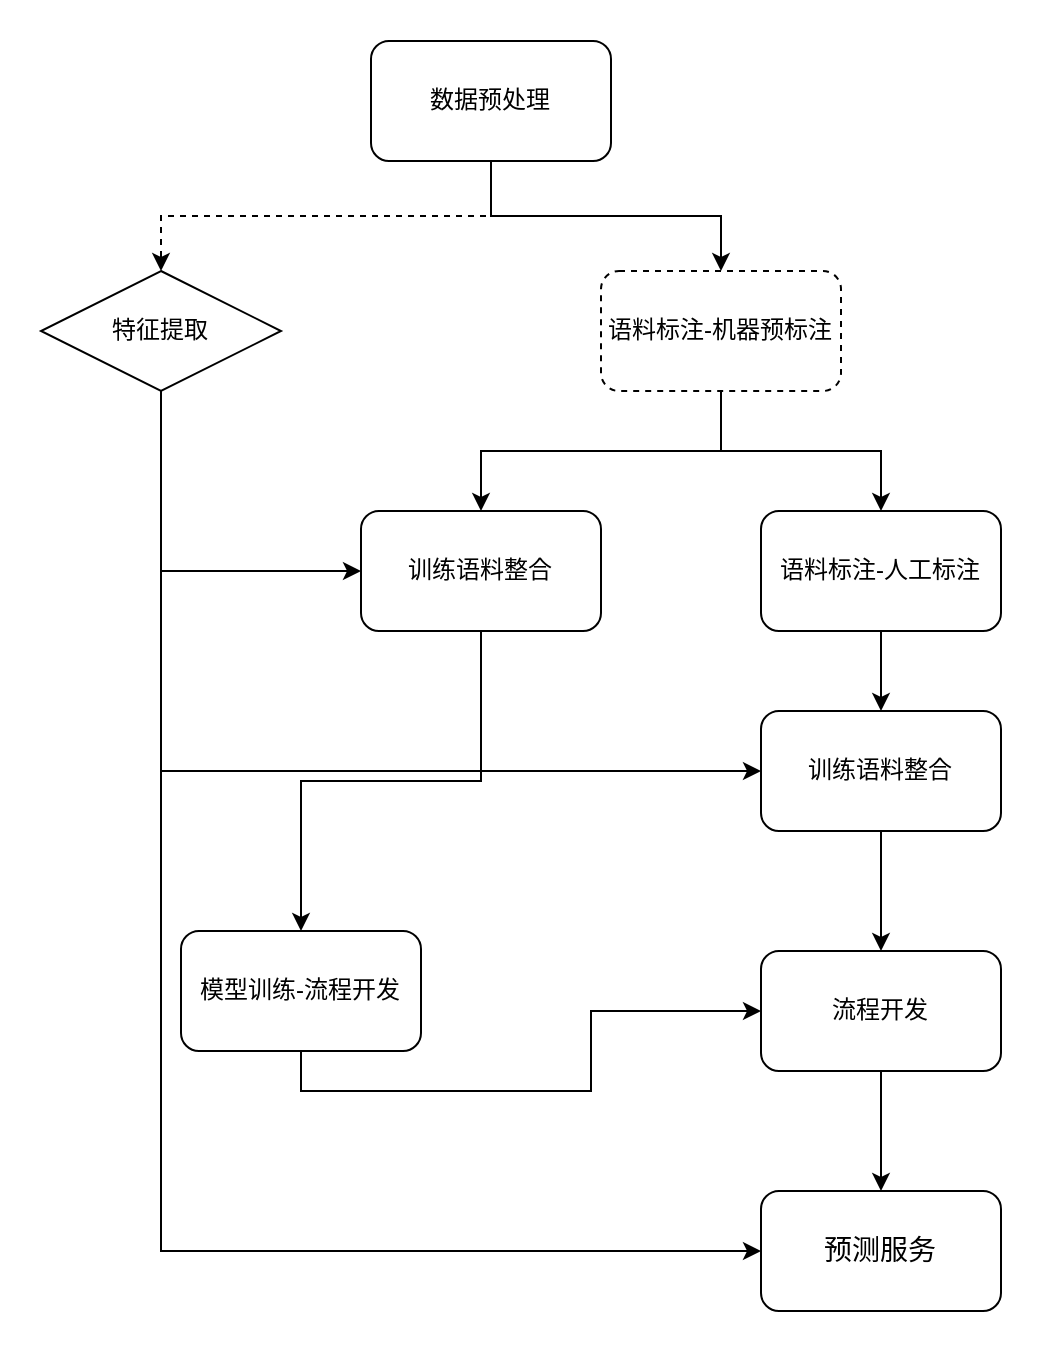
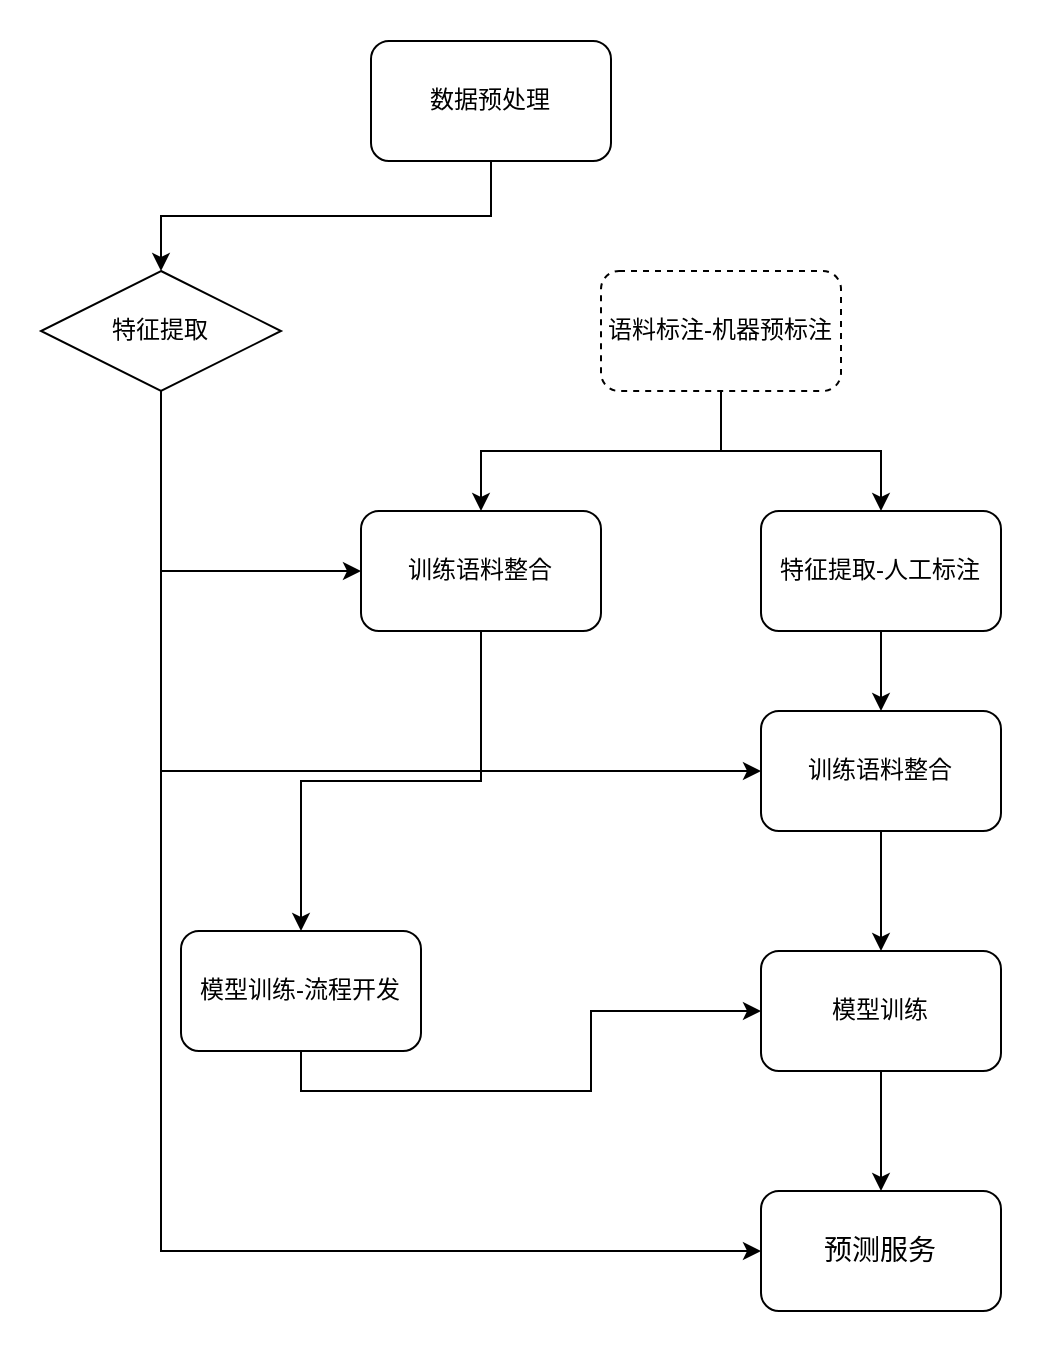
(307, 216) -> (307, 216)
(629, 216) -> none
(881, 571) -> (881, 571)
(881, 1011) -> (881, 1011)
